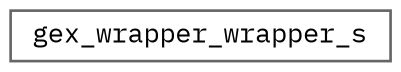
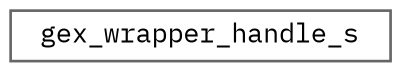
(201, 36) -> (201, 36)
